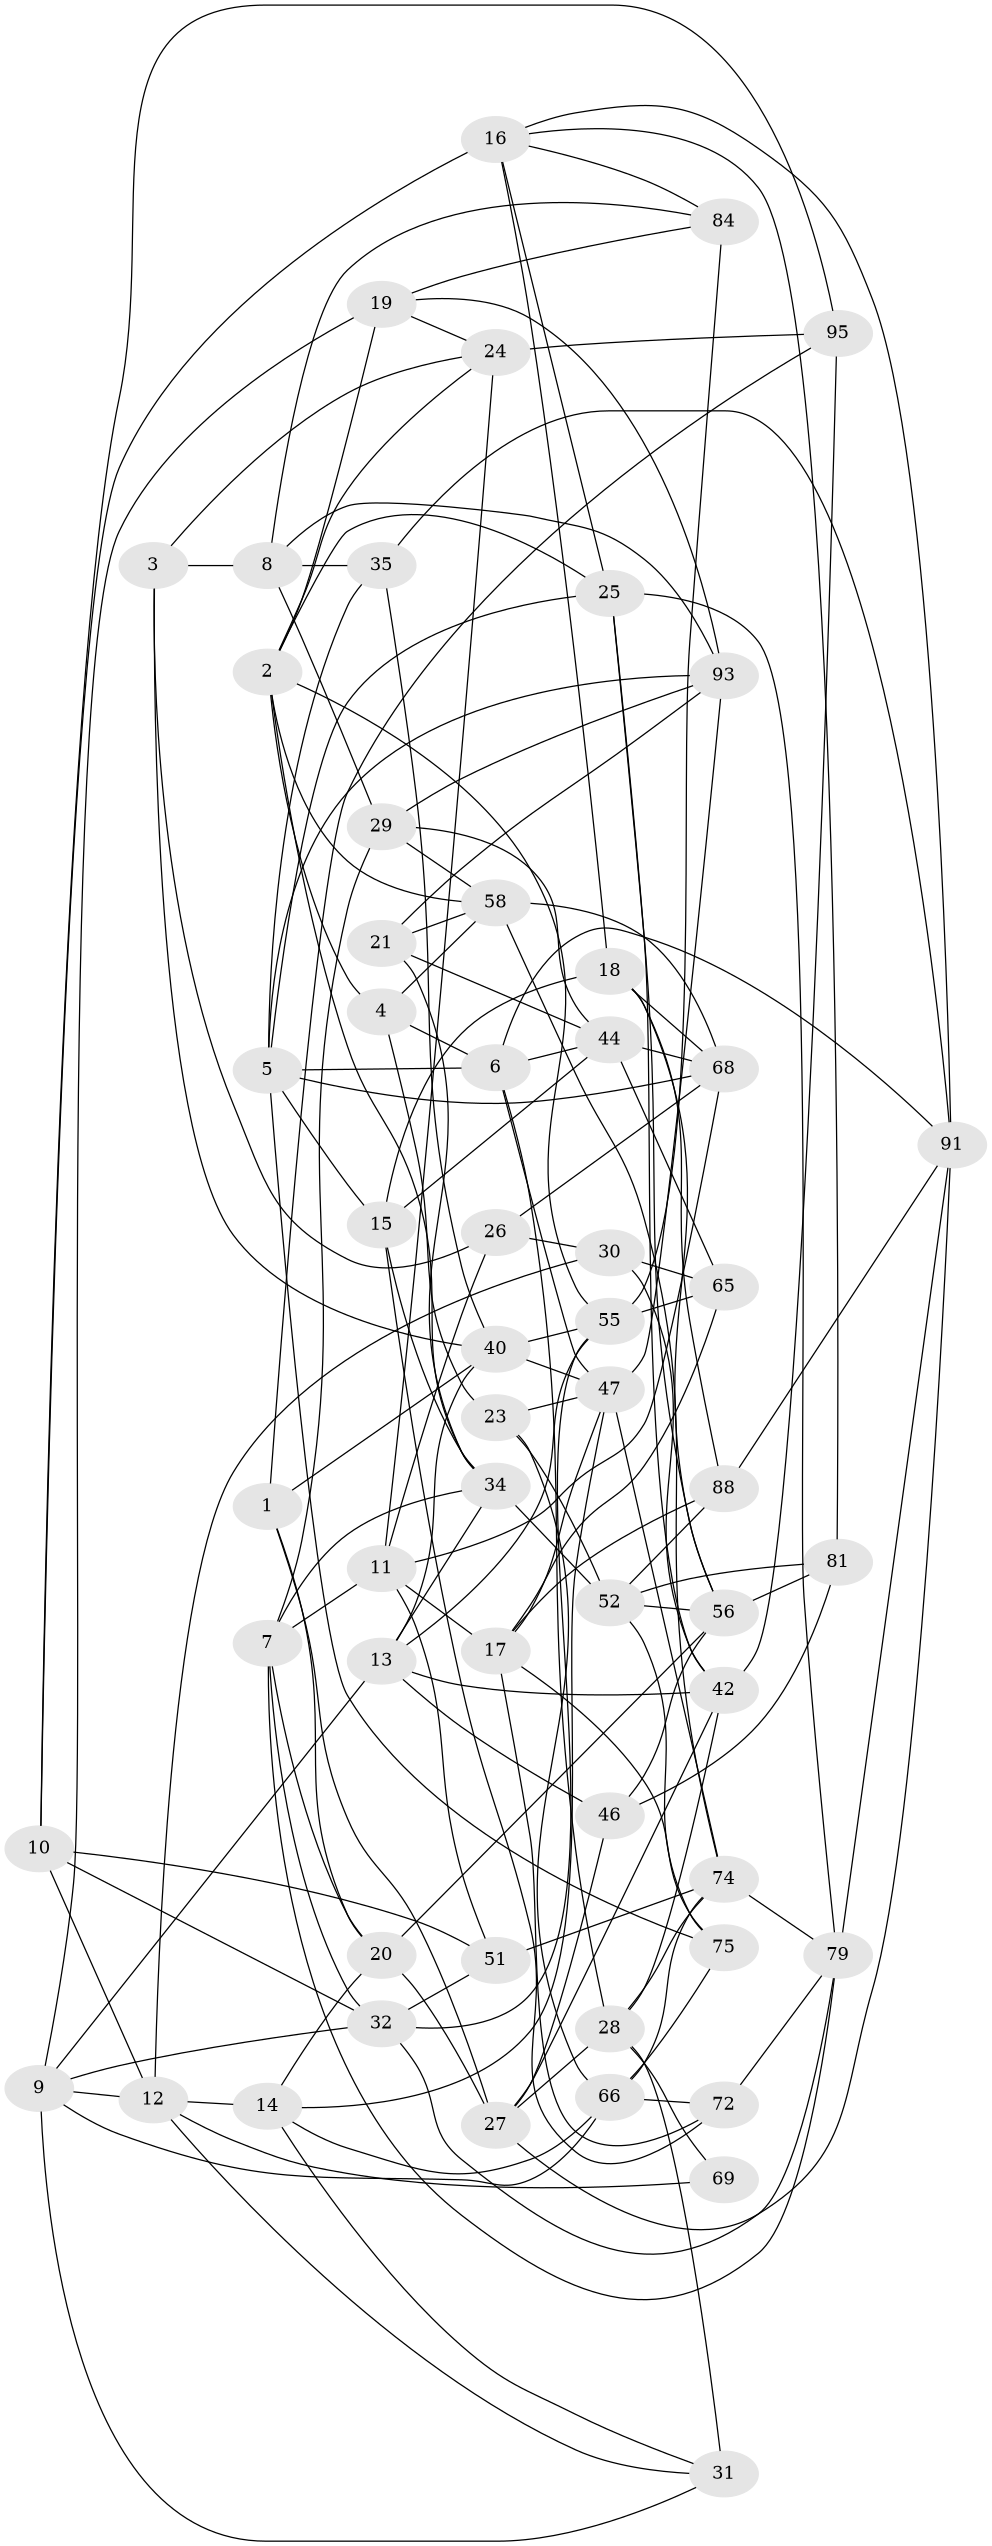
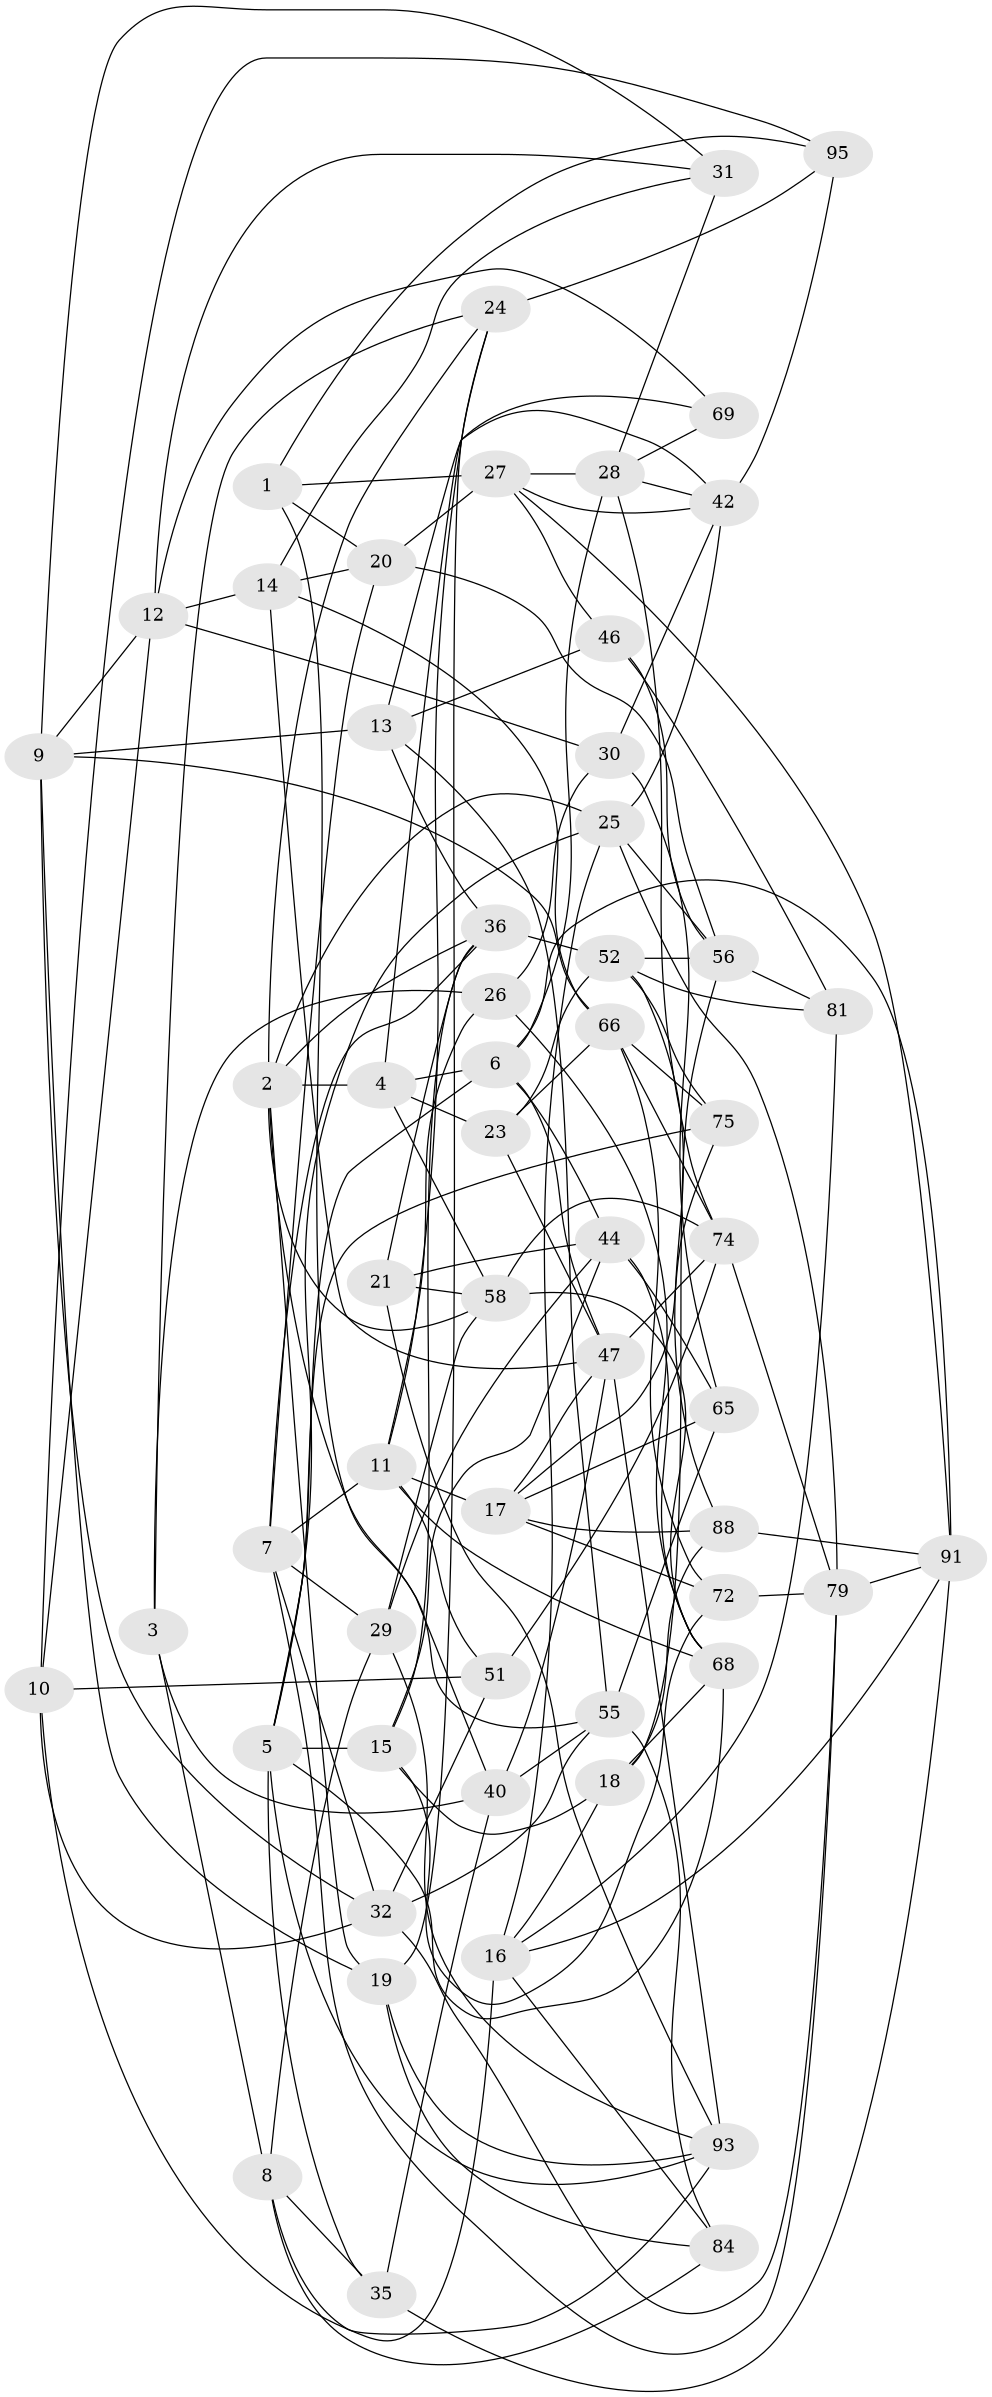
none -> (433, 631)
(496, 1486) -> (496, 928)
(435, 1488) -> none
